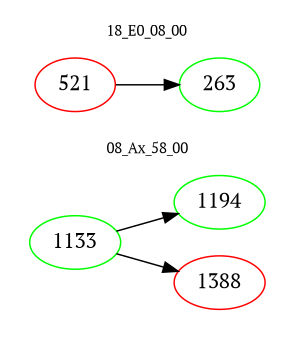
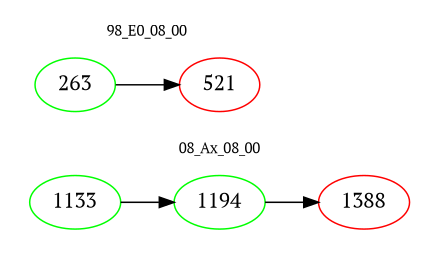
(147, 32) -> (147, 32)
(140, 85) -> (140, 85)
(147, 149) -> (220, 149)
(140, 260) -> (284, 202)
